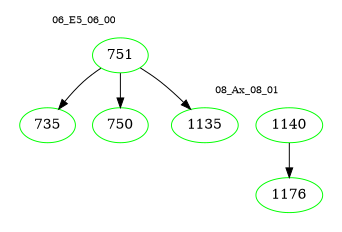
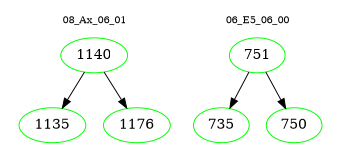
(170, 90) -> (76, 86)
(247, 91) -> (95, 21)
